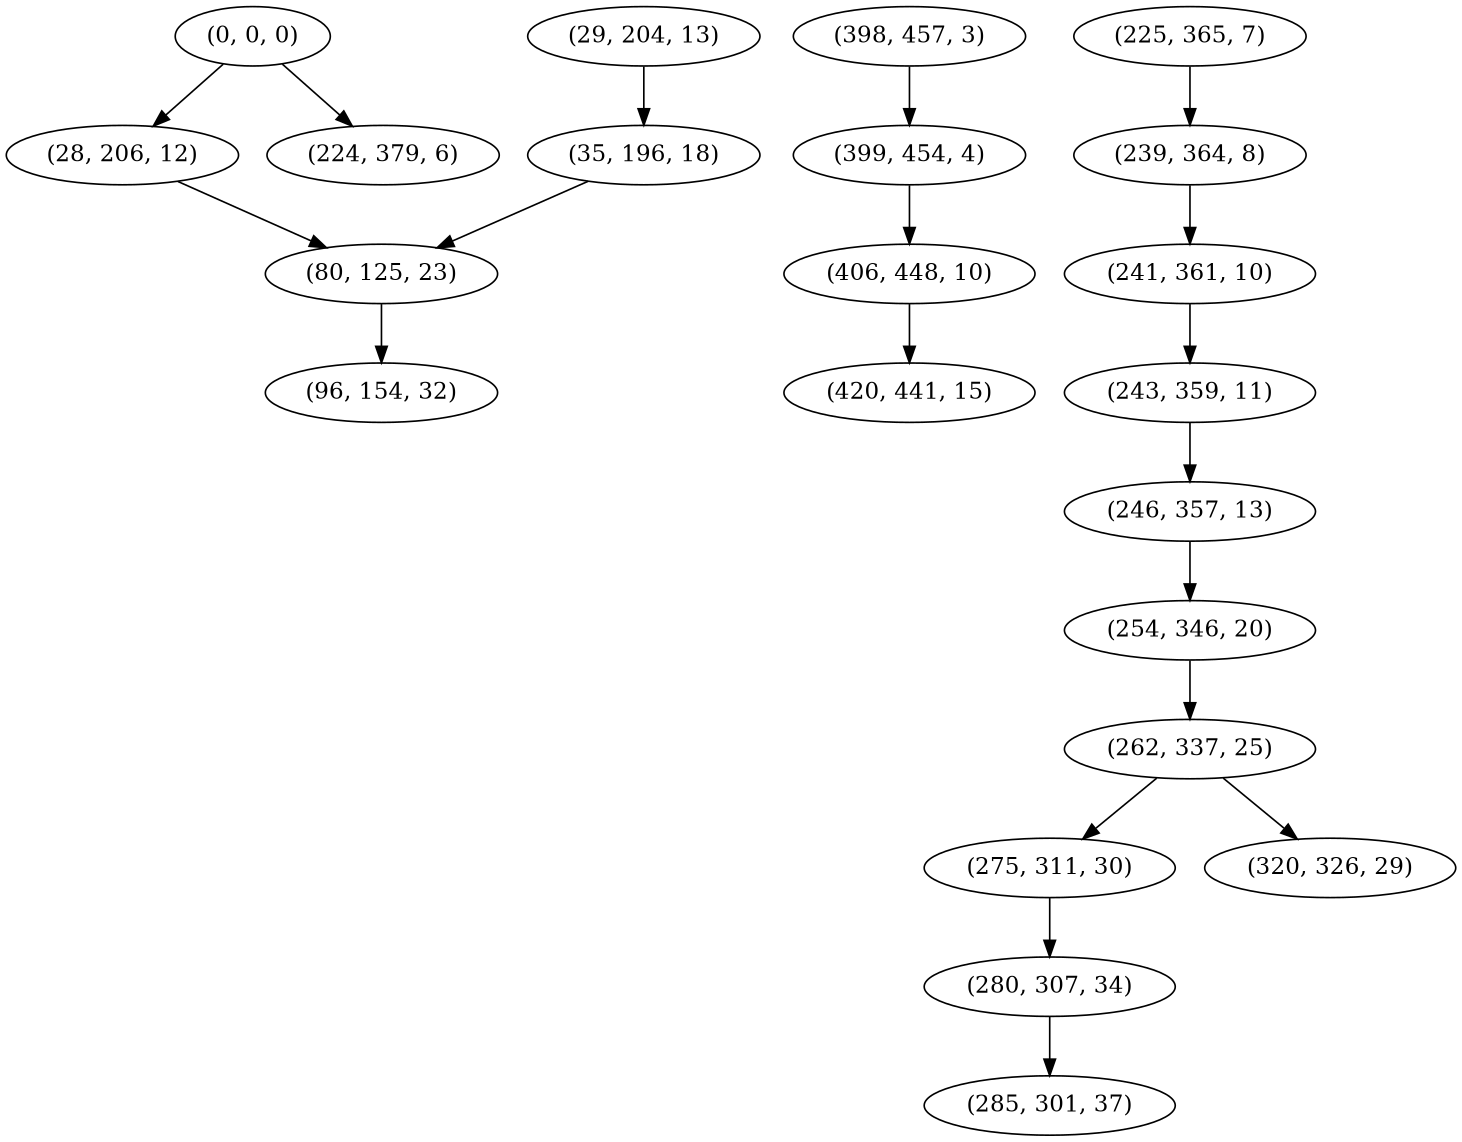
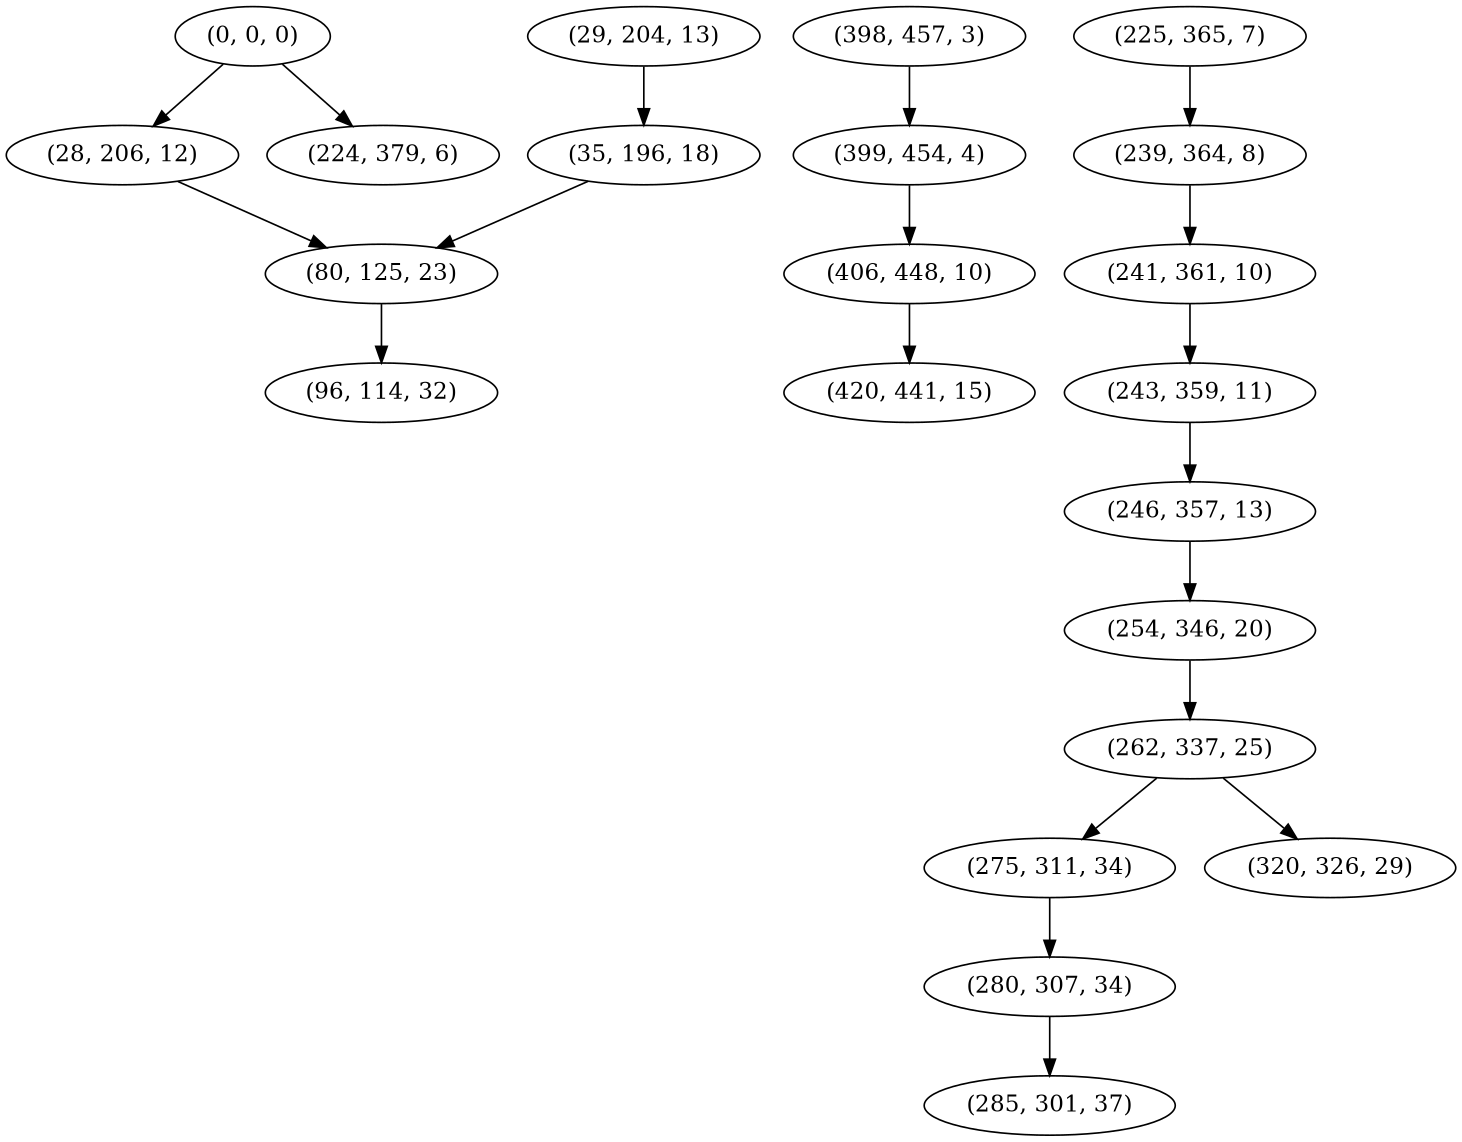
(381, 393) -> (381, 393)
(1050, 868) -> (1050, 868)
